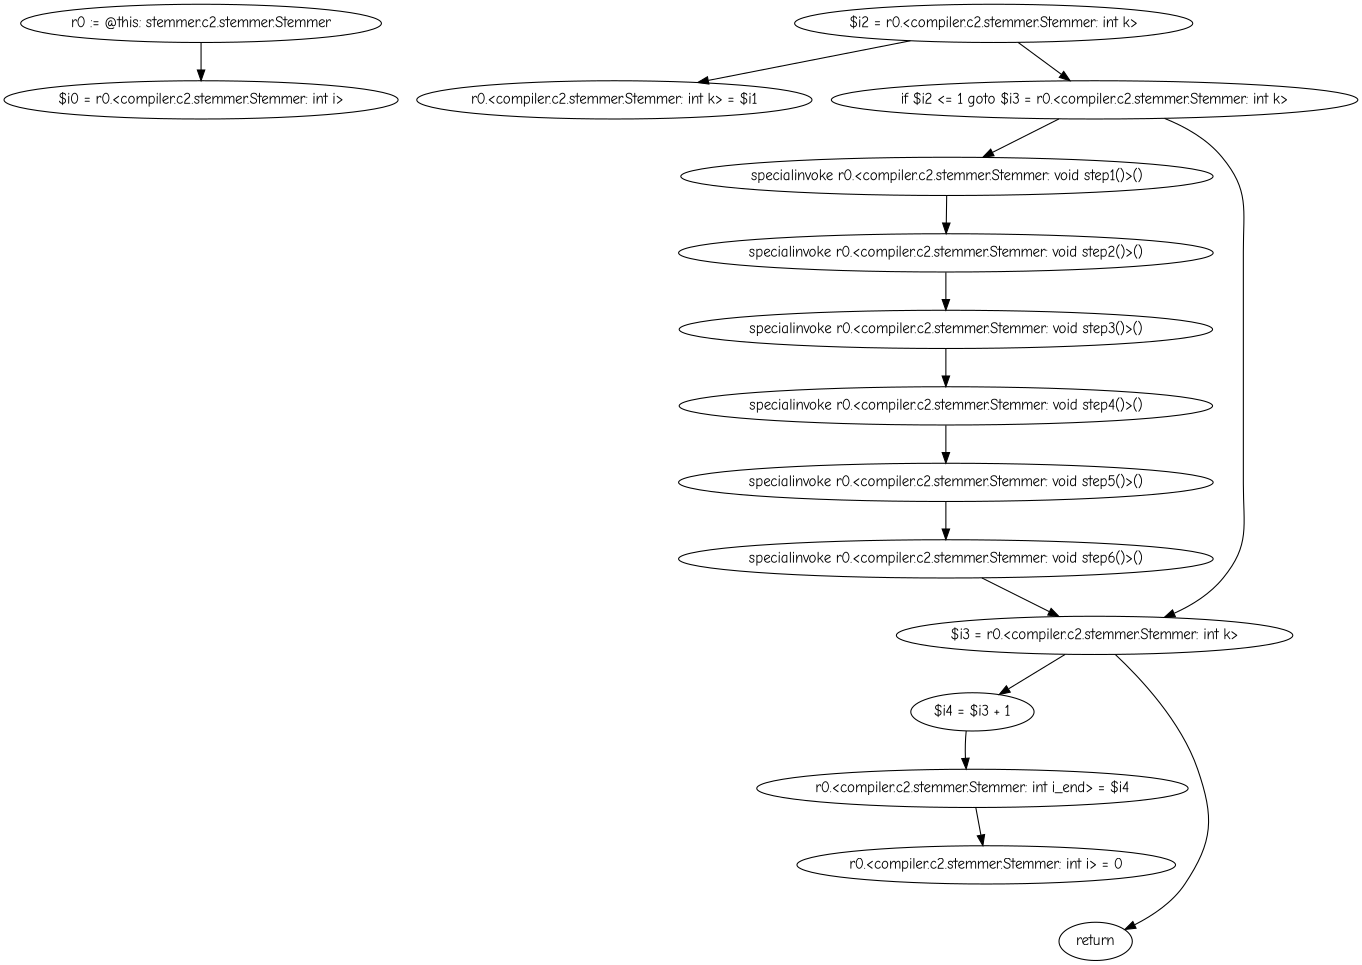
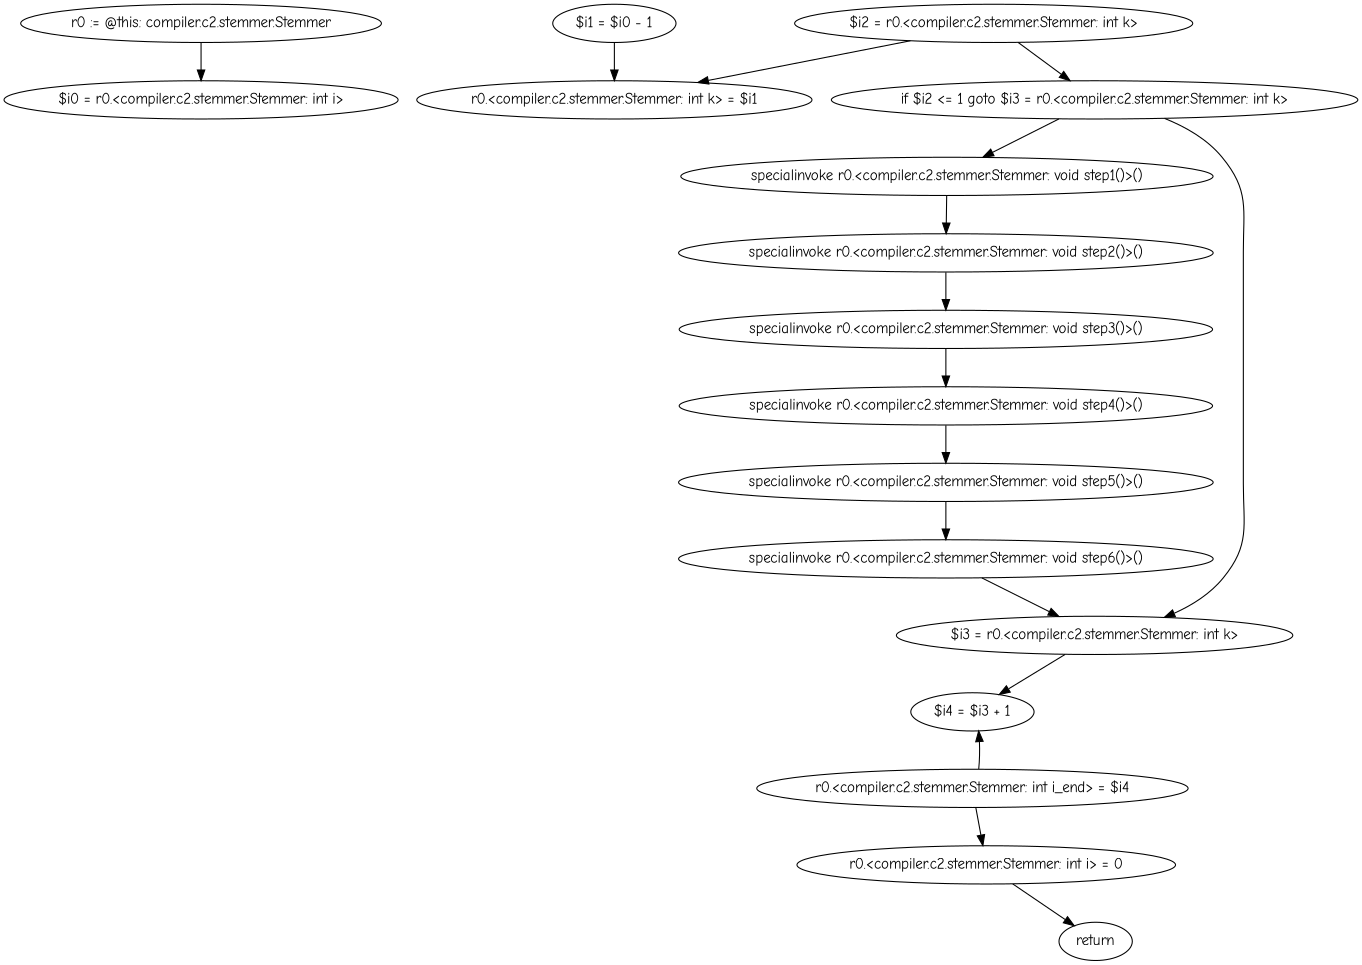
(201, 23) -> (201, 23)
none -> (614, 23)
(965, 745) -> (980, 755)
(1204, 791) -> (1039, 902)
